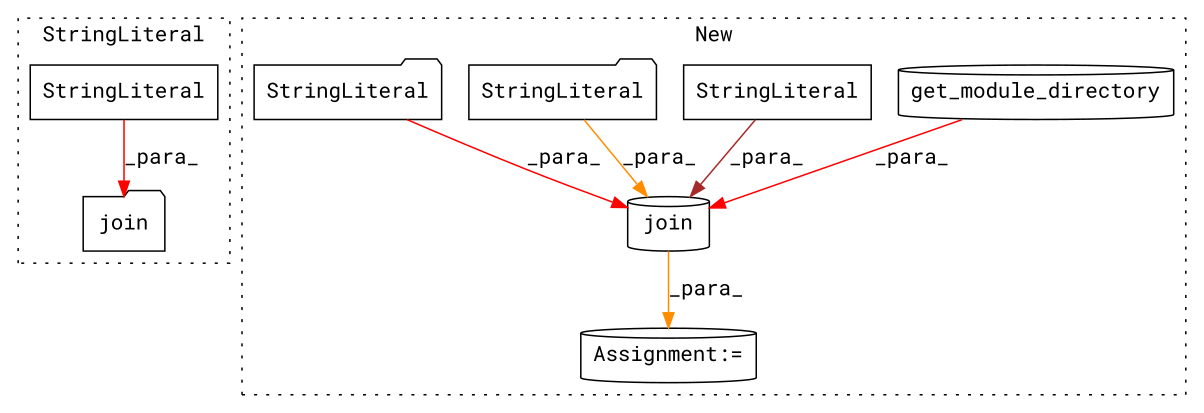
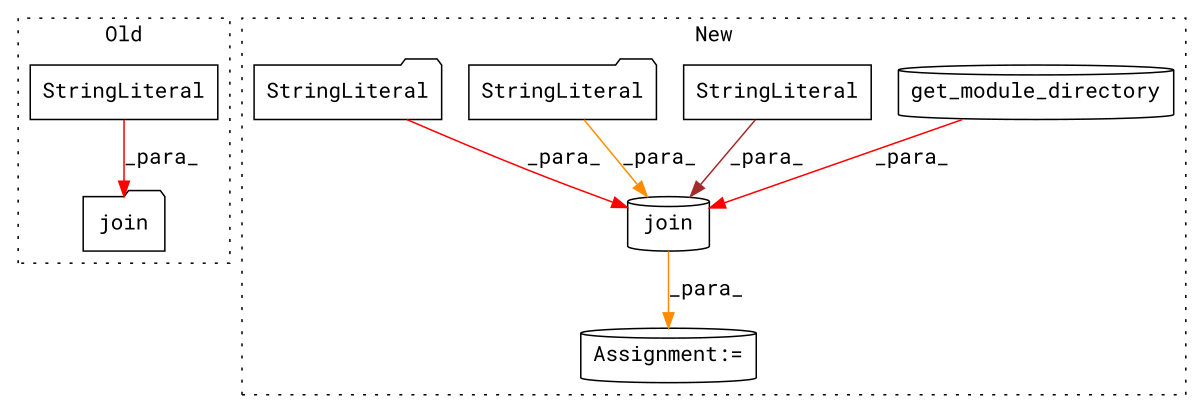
(124, 36) -> (124, 36)
